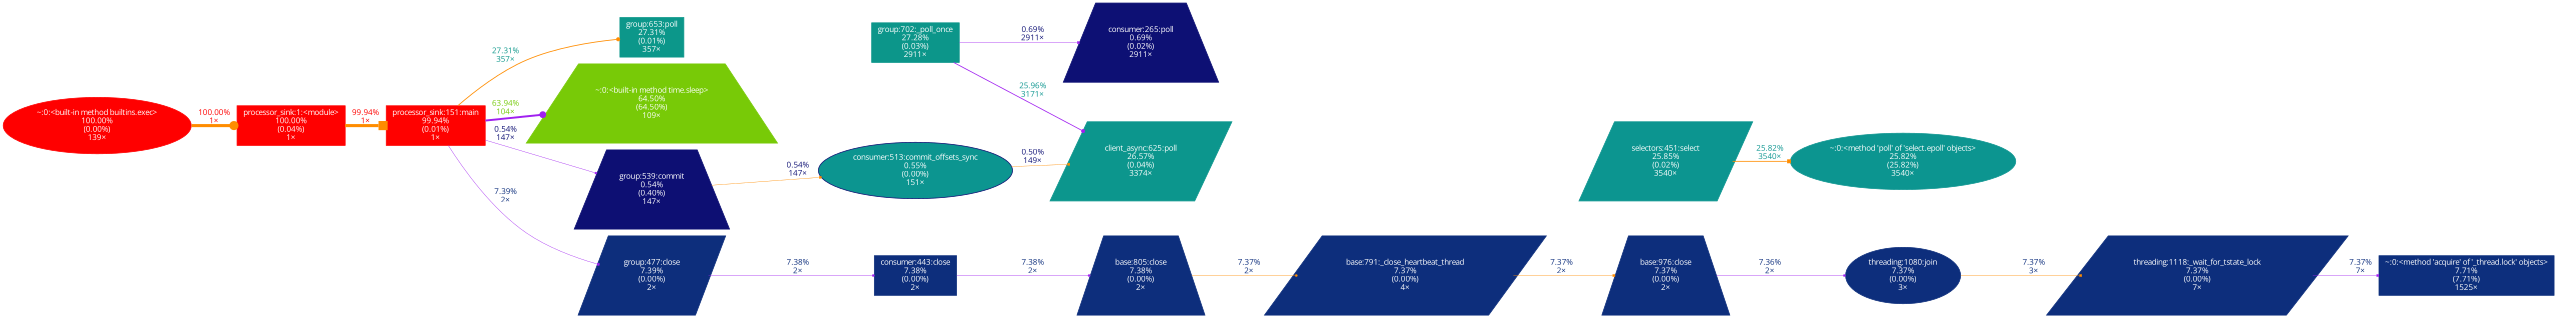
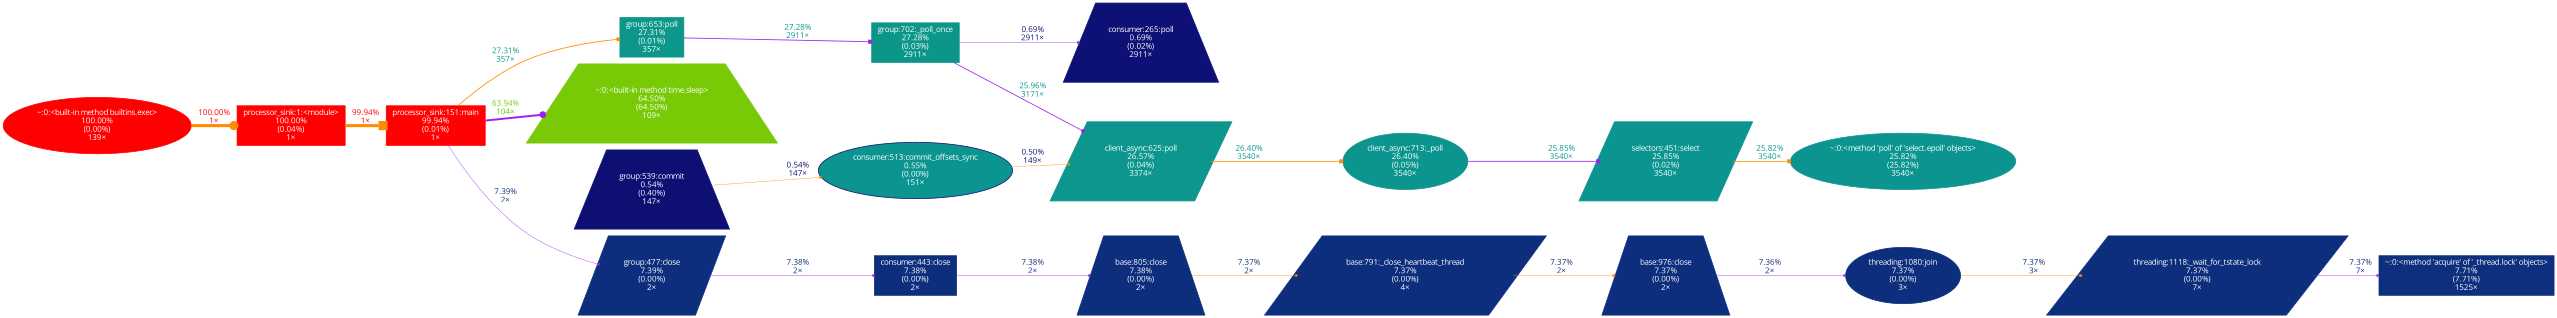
none -> (776, 40)
(540, 156) -> none
none -> (1405, 161)
